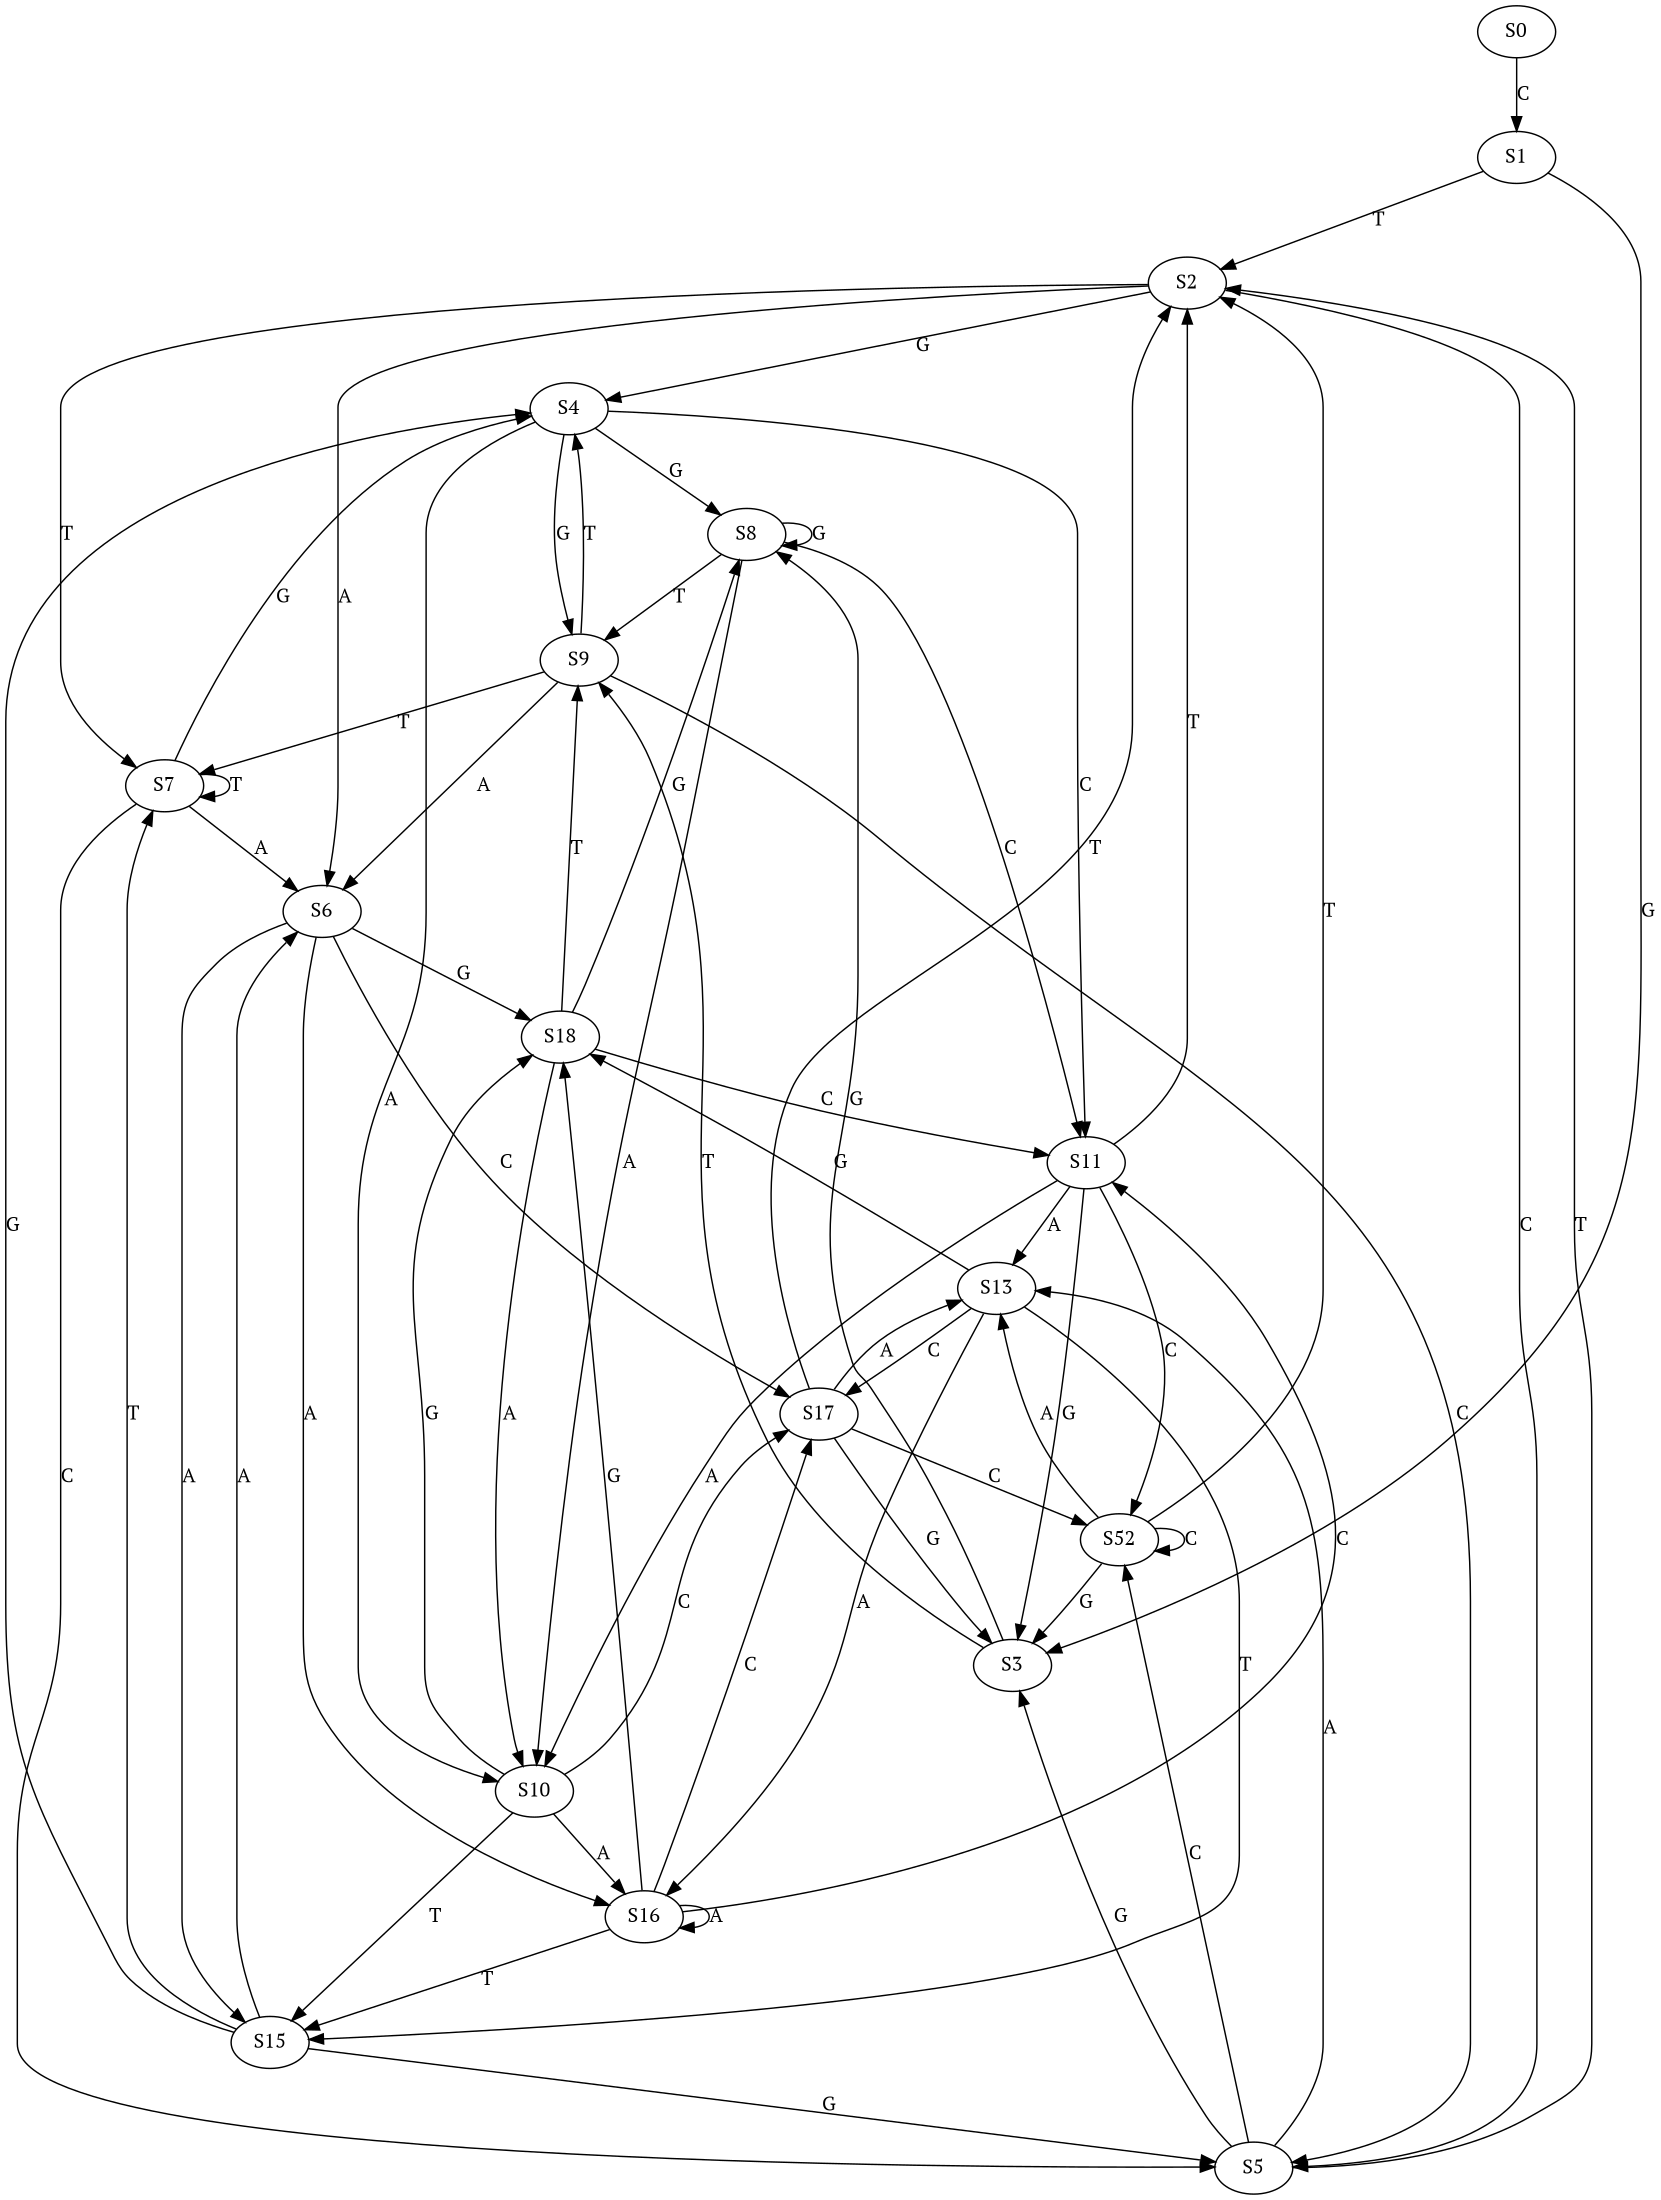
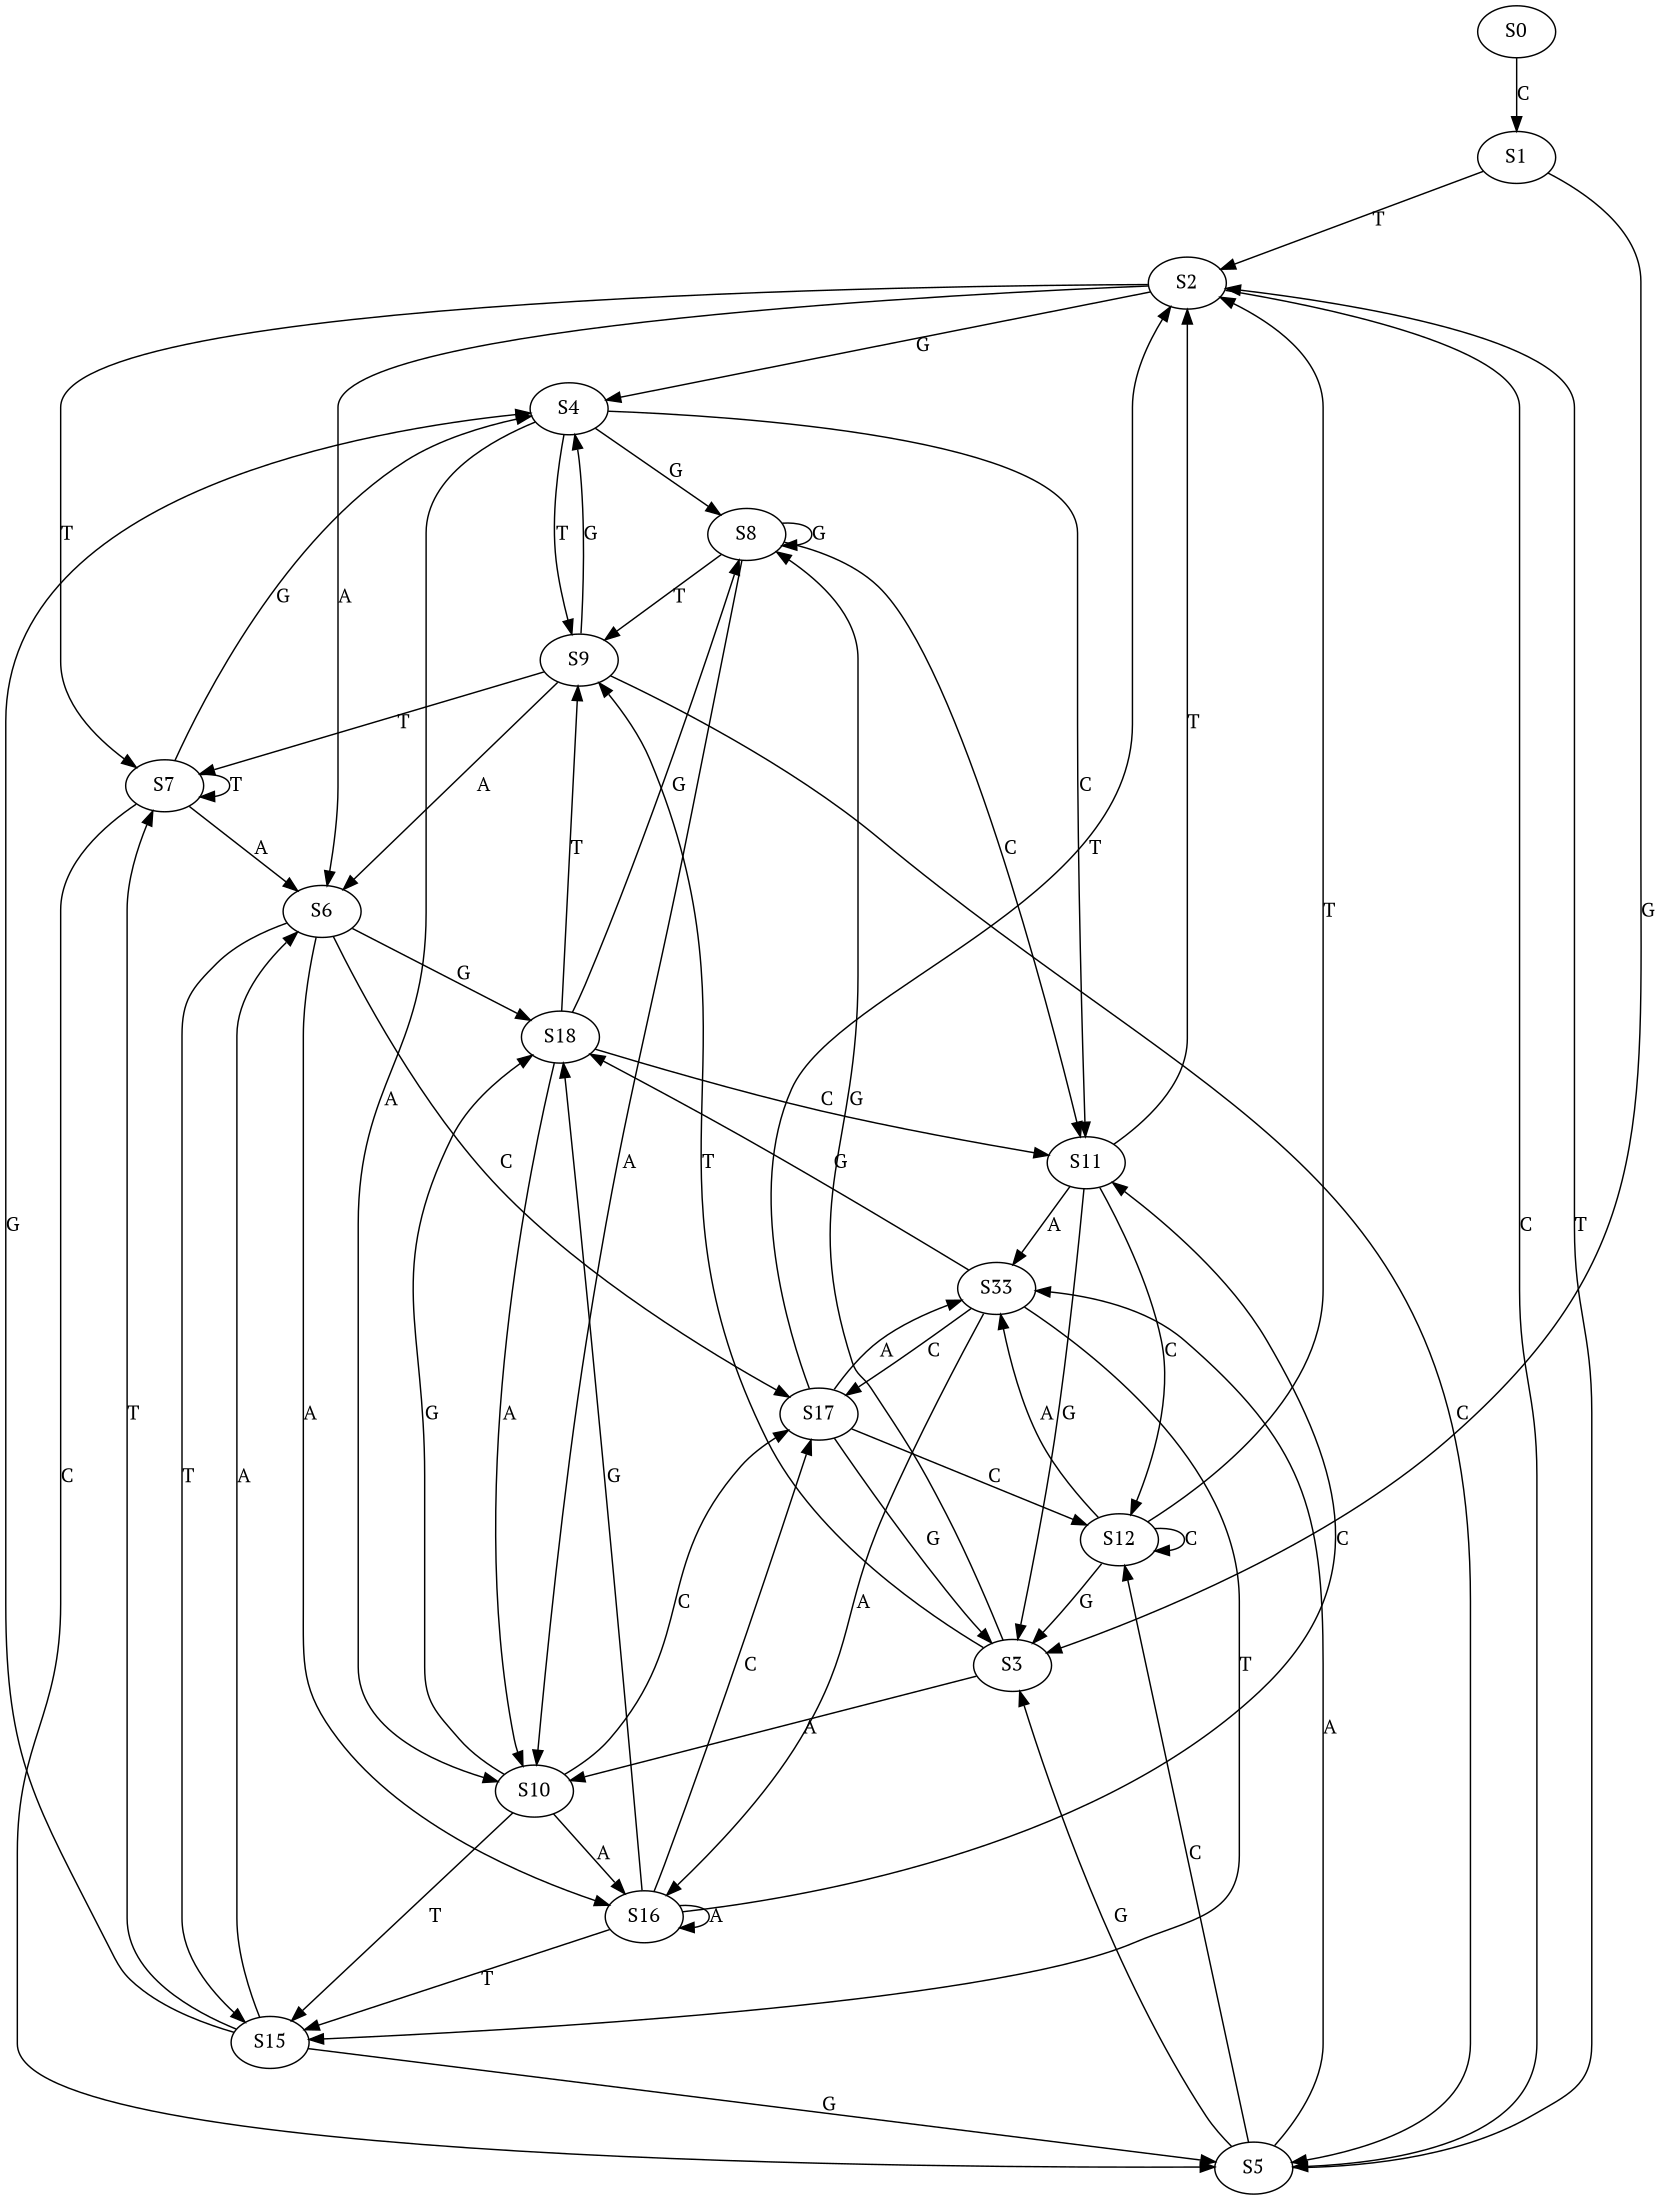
(563, 534) -> (563, 534)
(591, 534) -> (591, 534)
(997, 1288) -> (997, 1288)
(743, 1412) -> (781, 1726)
(189, 1477) -> (189, 1477)
(1119, 1540) -> (1119, 1540)
